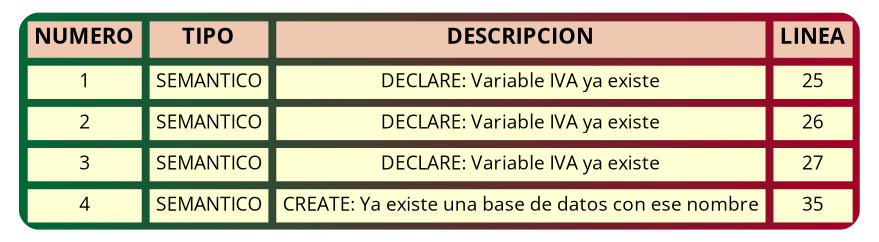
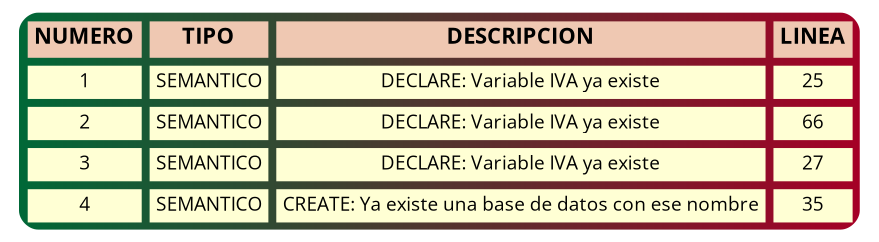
(813, 123) -> (813, 123)
